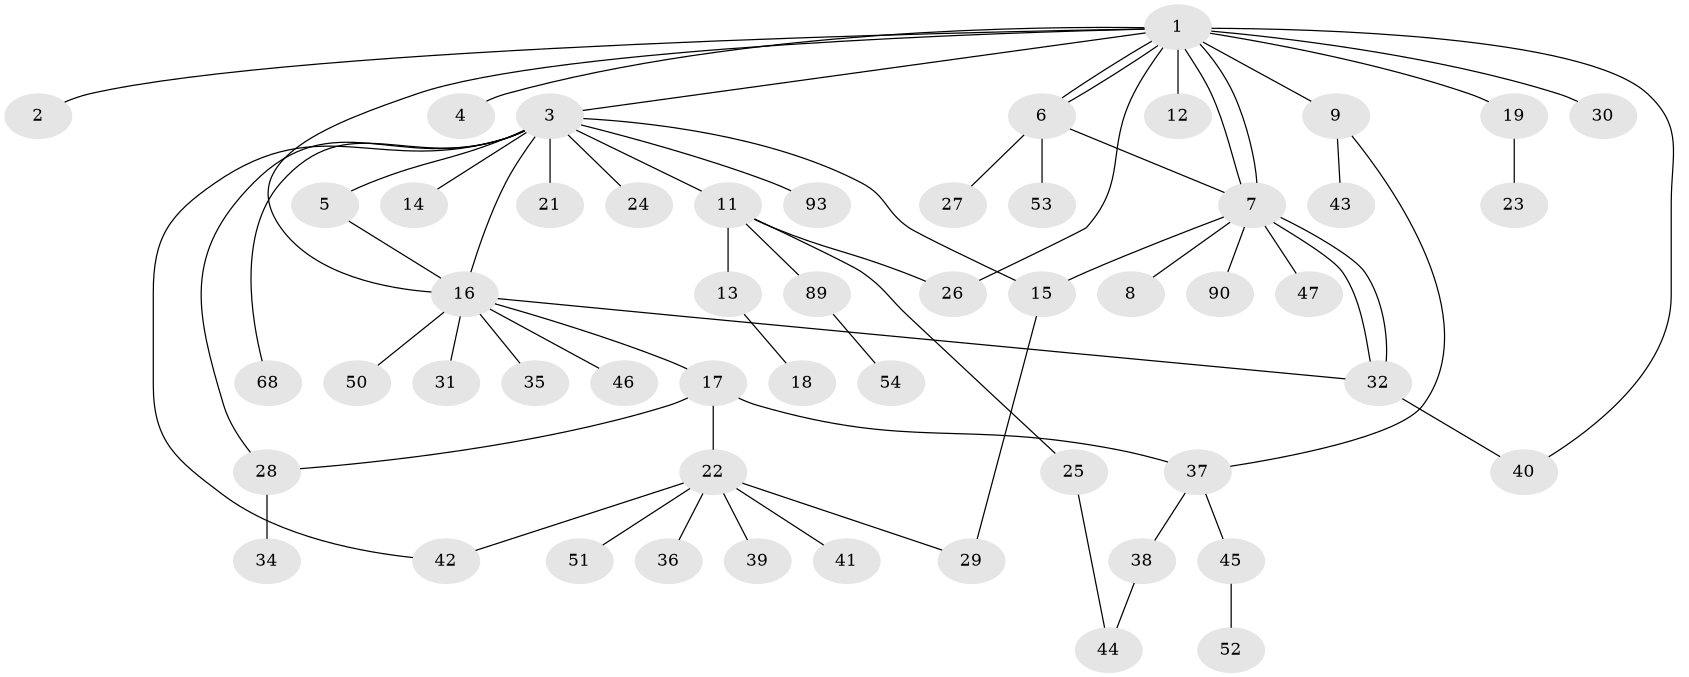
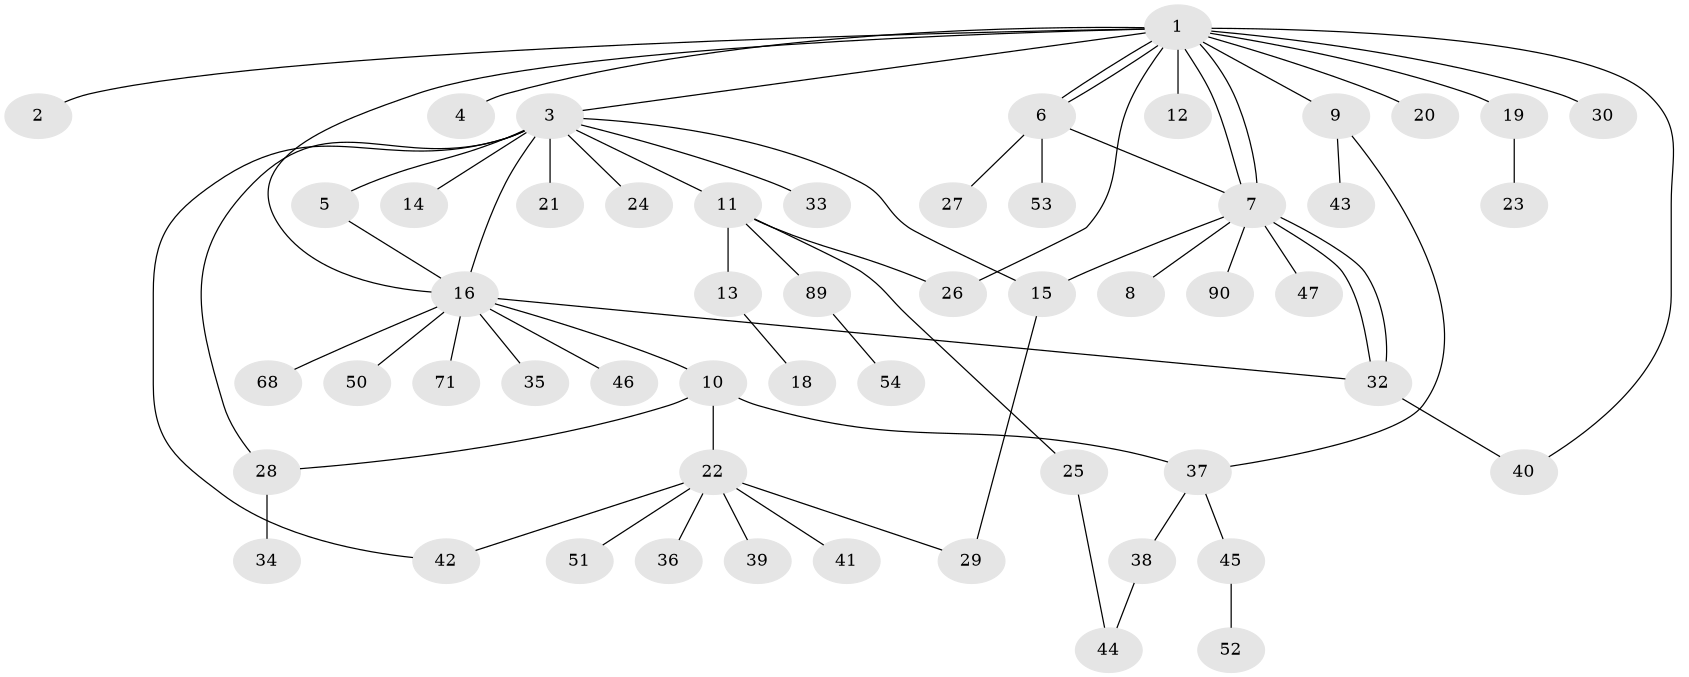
none -> (1425, 116)
(308, 159) -> (366, 338)
(817, 205) -> (817, 205)
(446, 383) -> (446, 383)
(713, 383) -> (713, 383)
